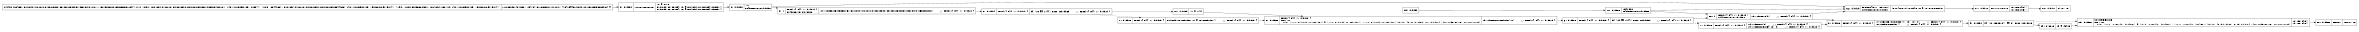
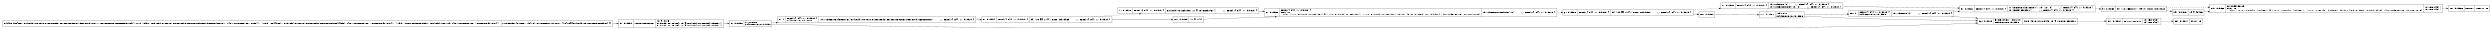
(747, 6) -> (751, 22)
(1875, 10) -> (2007, 22)
(1699, 18) -> (1695, 14)
